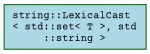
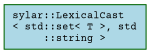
(75, 27) -> (75, 27)
